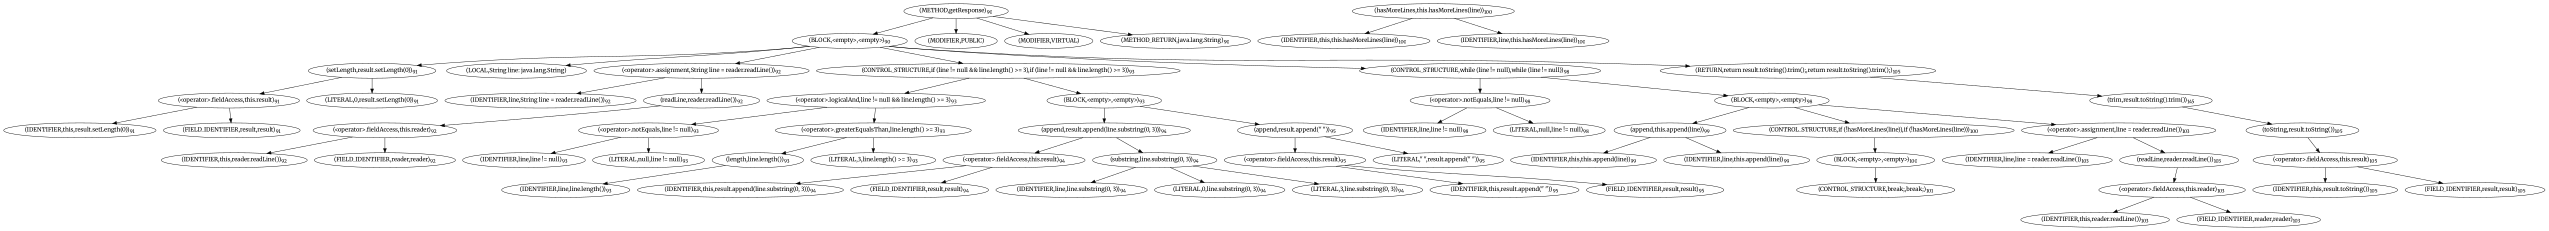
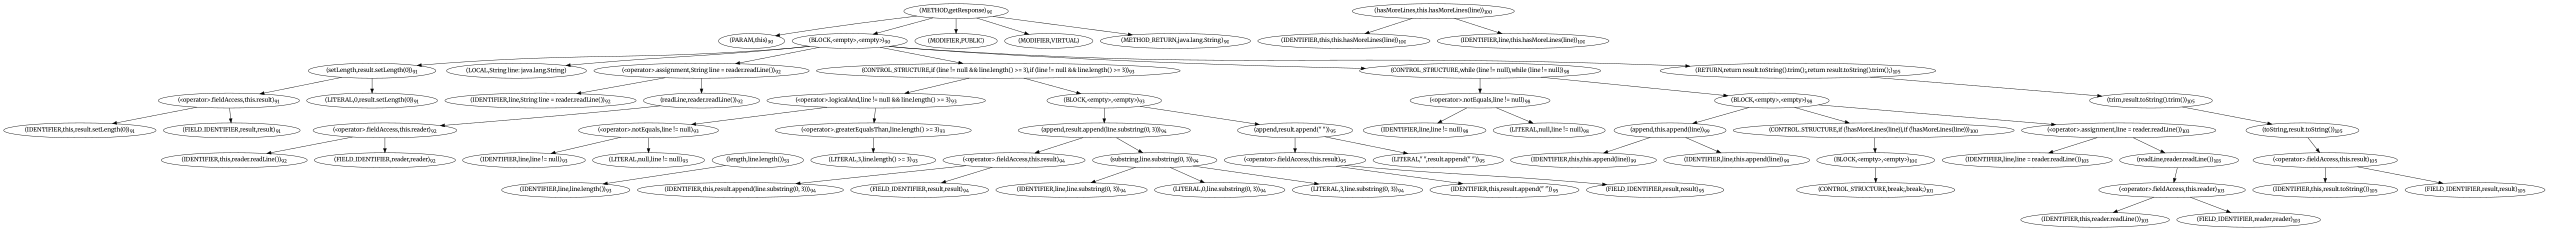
none -> (752, 41)
(2191, 100) -> (2191, 100)
(816, 145) -> none
(787, 160) -> (787, 160)
